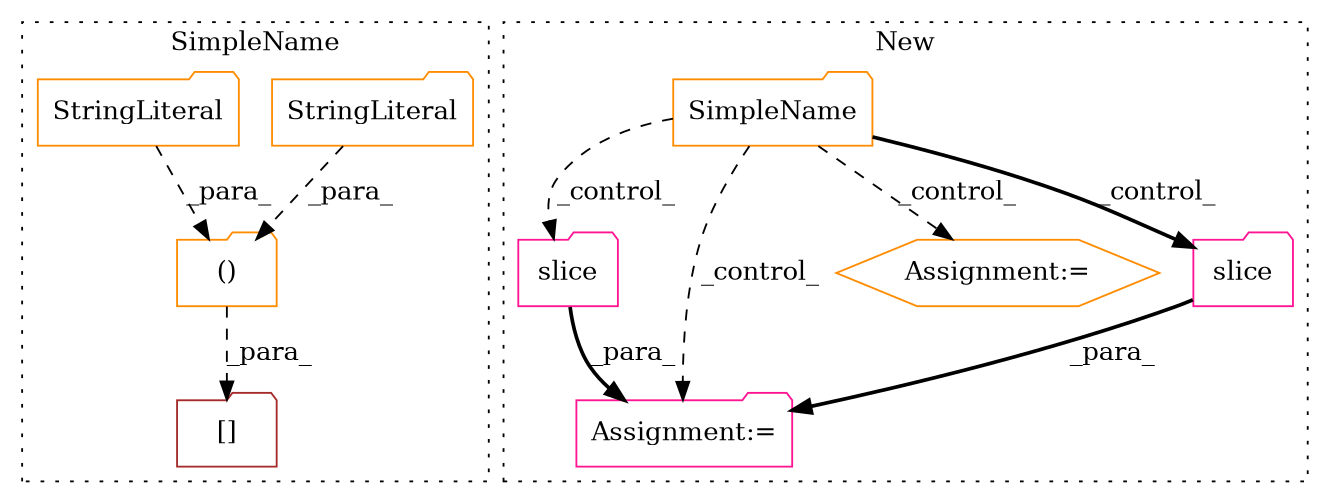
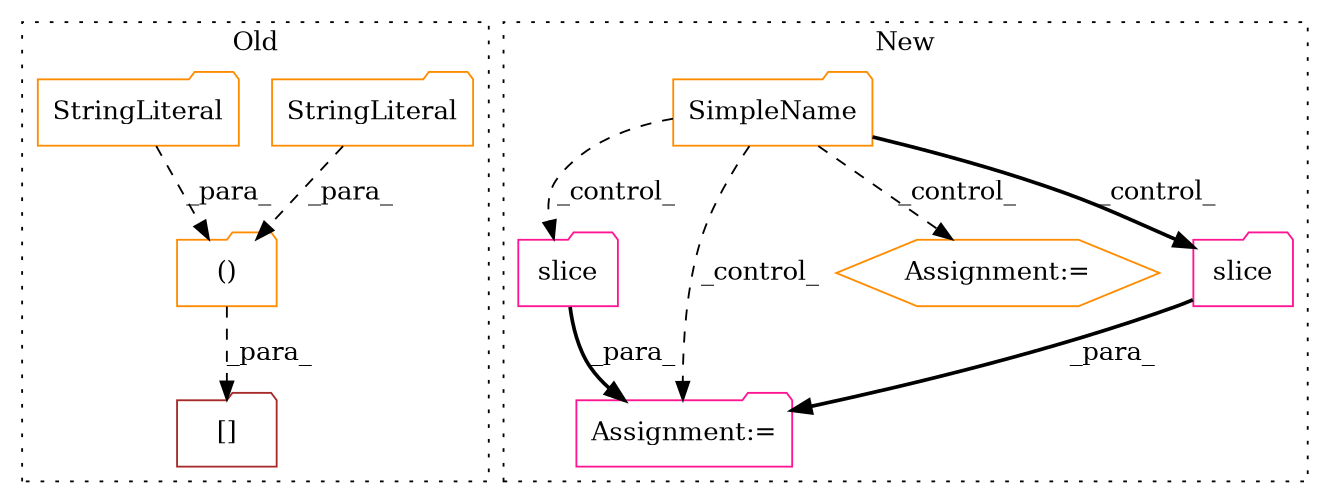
(255, 43) -> (255, 43)
